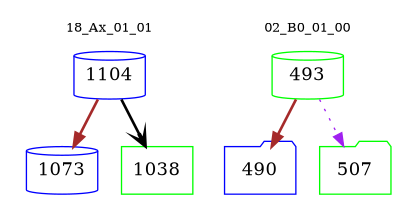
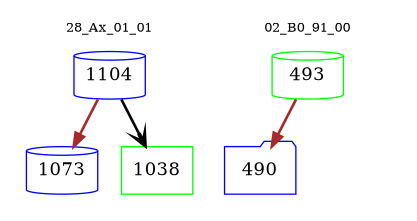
(110, 28) -> (110, 28)
(308, 28) -> (308, 28)
(355, 170) -> none
